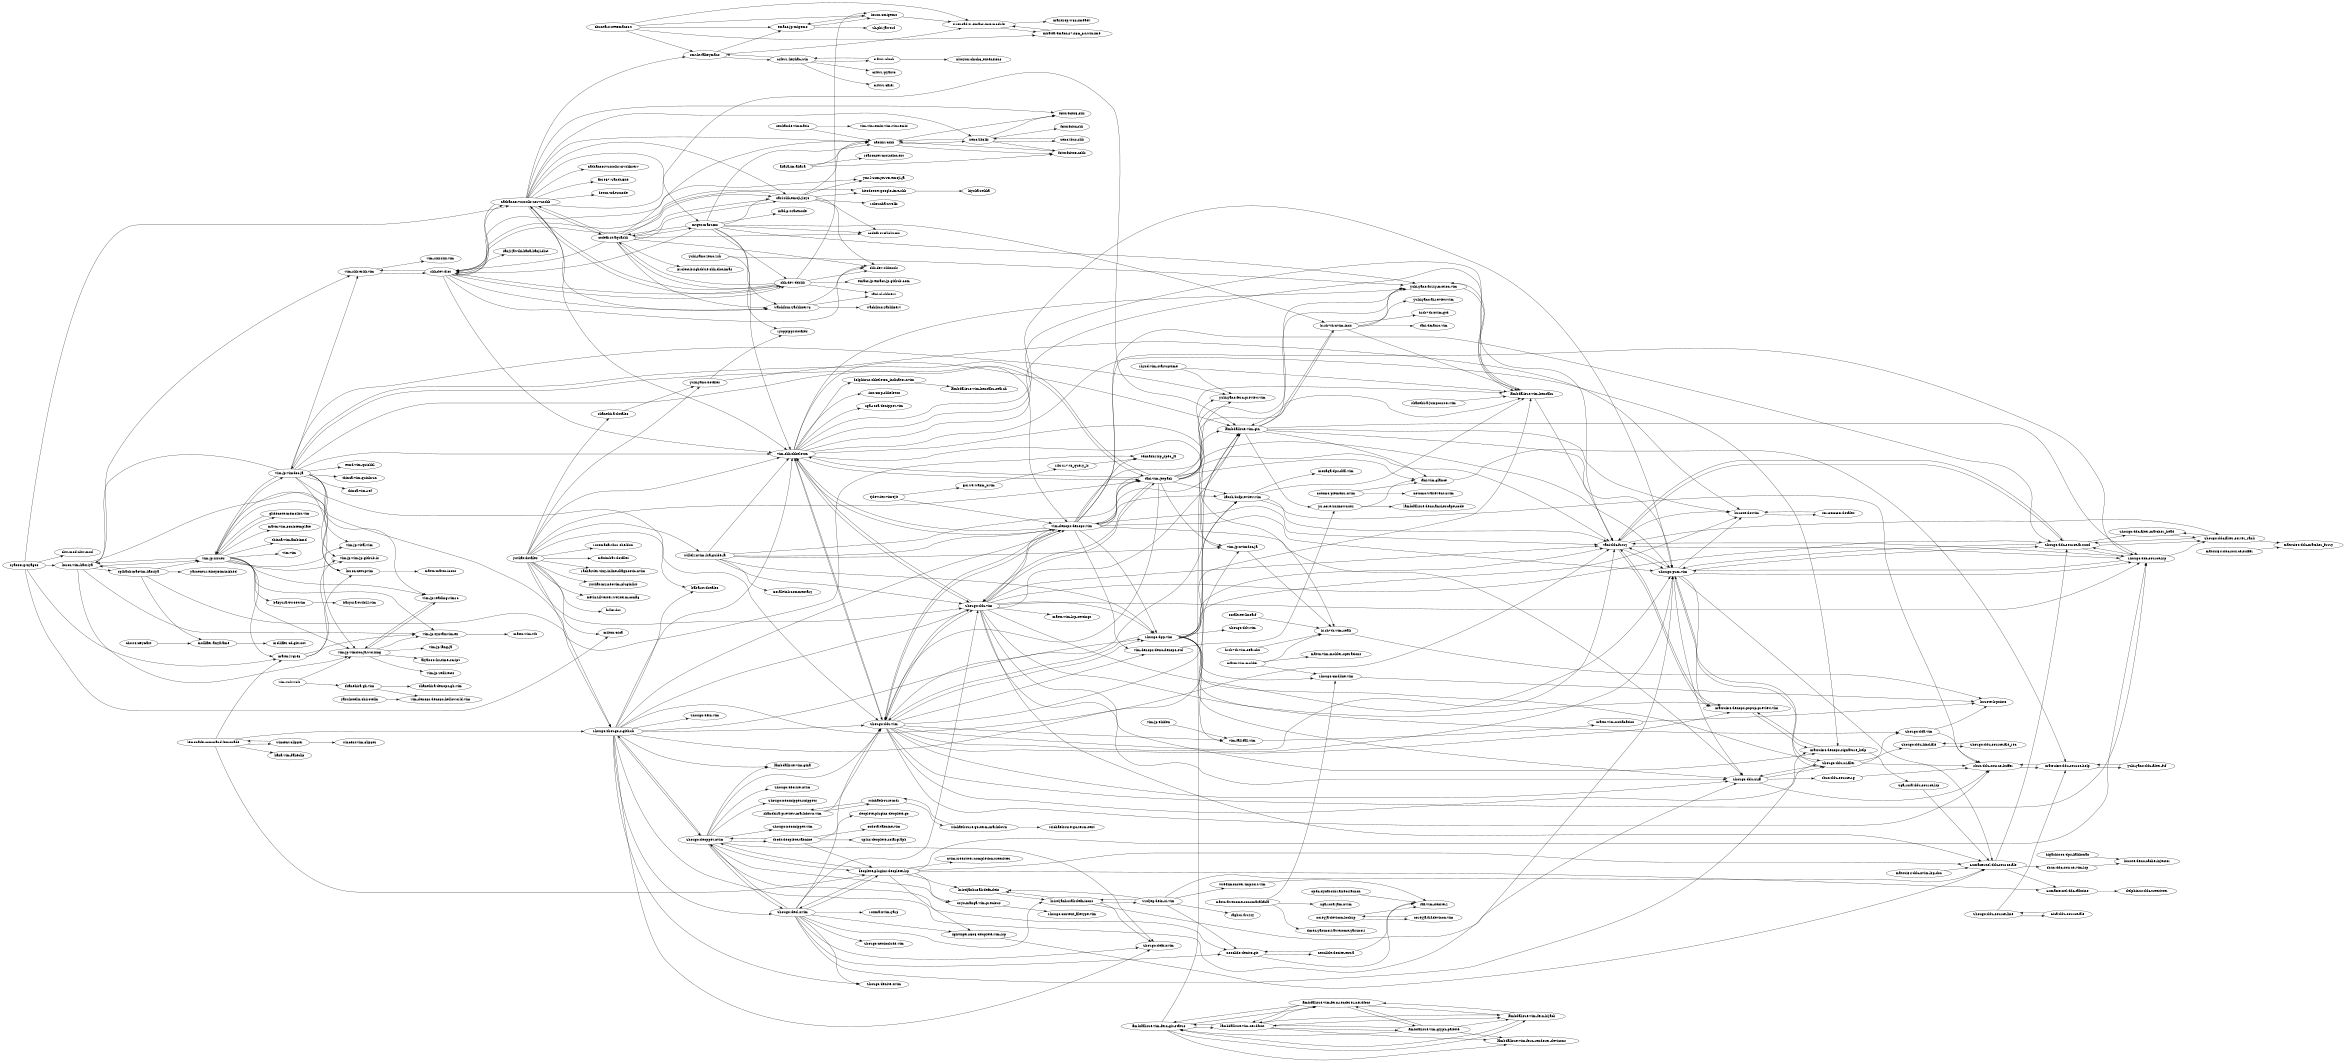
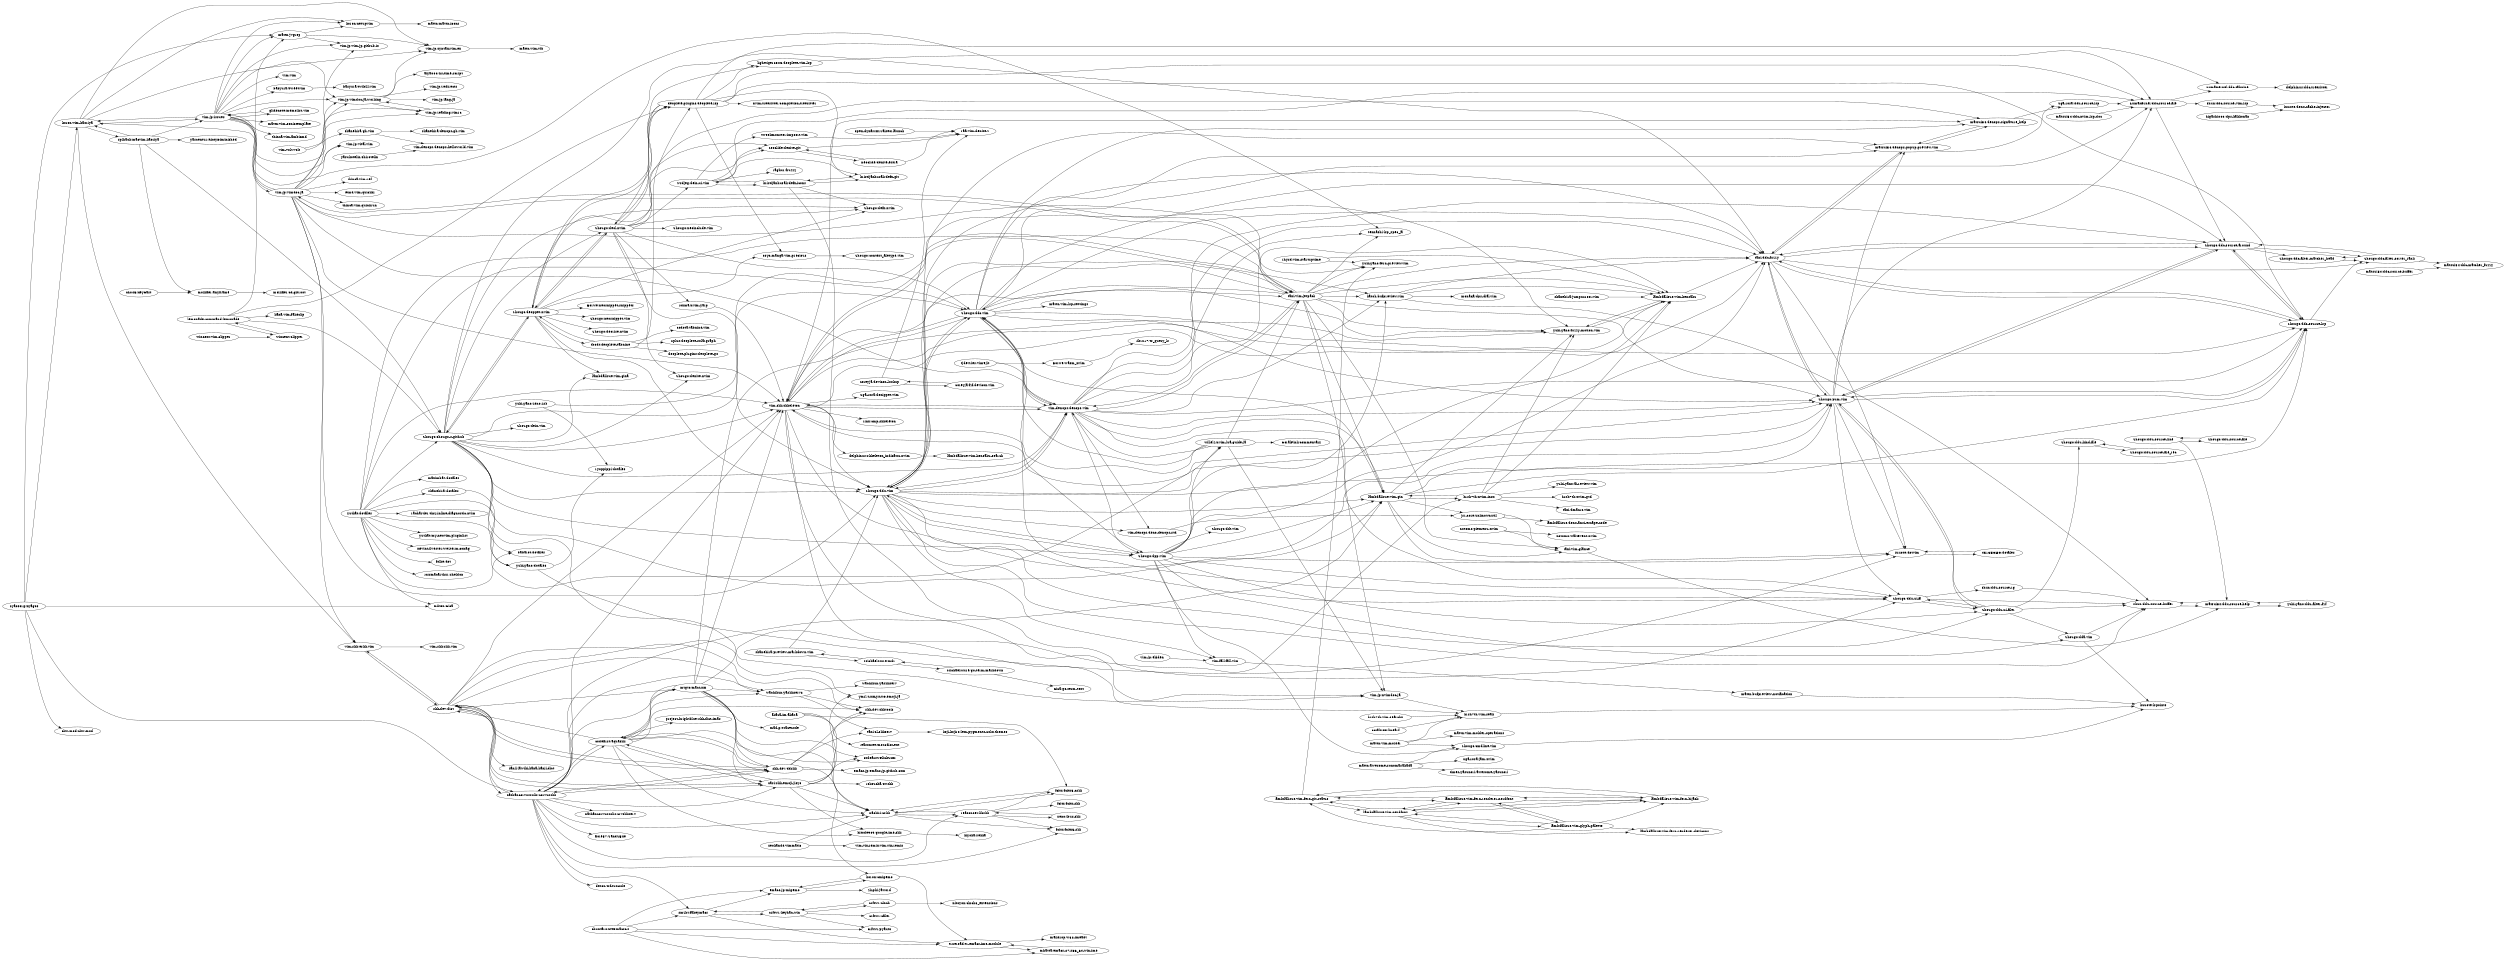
(750, 20) -> (748, 929)
(979, 140) -> (975, 813)
none -> (2002, 145)
(1113, 462) -> (1341, 264)
(941, 579) -> (1192, 503)
(839, 590) -> (759, 344)
(139, 643) -> (139, 293)
(1615, 722) -> (1767, 694)
none -> (975, 732)
(321, 743) -> (253, 337)
(793, 801) -> (611, 306)
(1072, 827) -> (1069, 689)
(979, 890) -> (880, 177)
(2068, 914) -> (2228, 440)
(934, 941) -> (658, 212)
(1334, 1060) -> none
